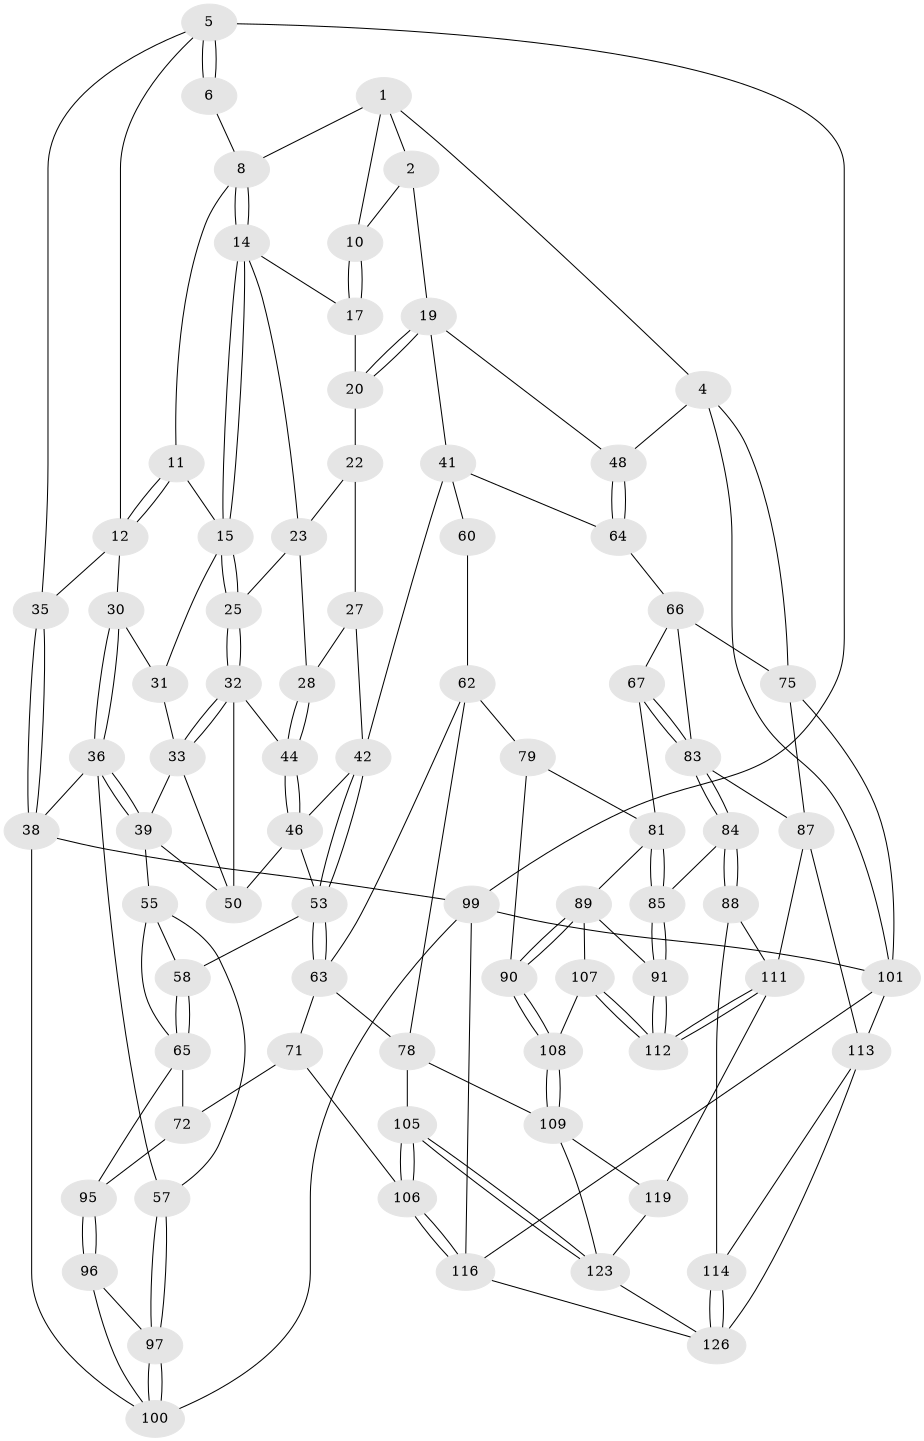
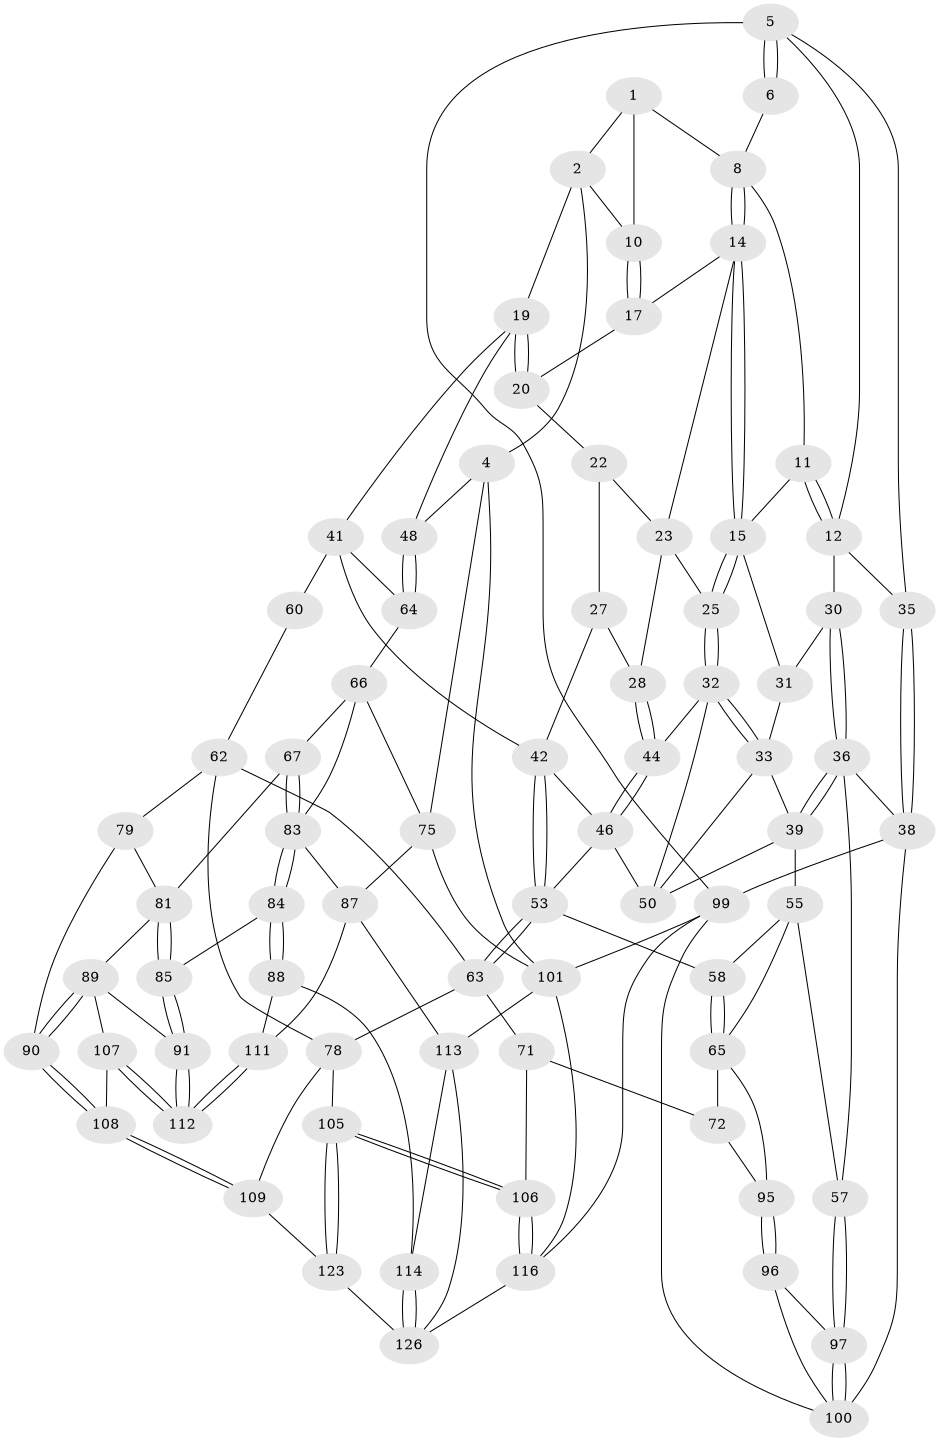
(547, 240) -> (582, 333)
(658, 1198) -> none
